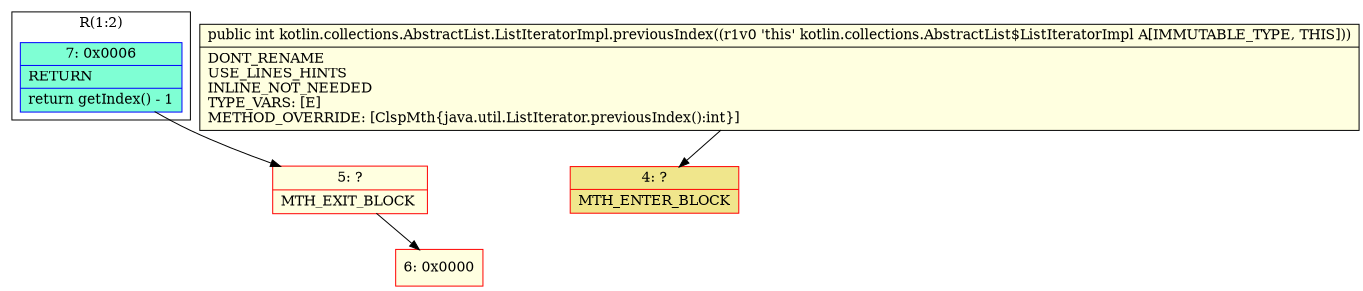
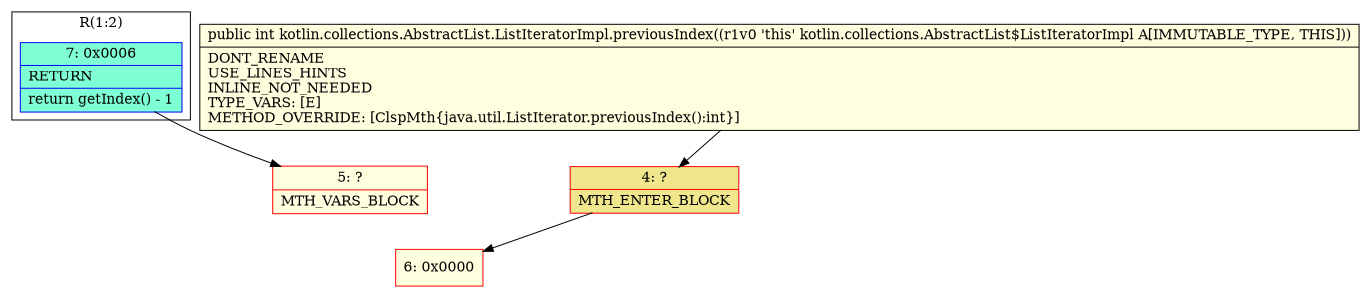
(348, 201) -> (350, 201)
(394, 228) -> (543, 230)
